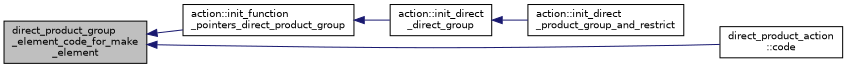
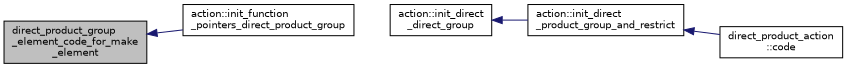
(377, 20) -> none
(438, 48) -> (707, 33)
